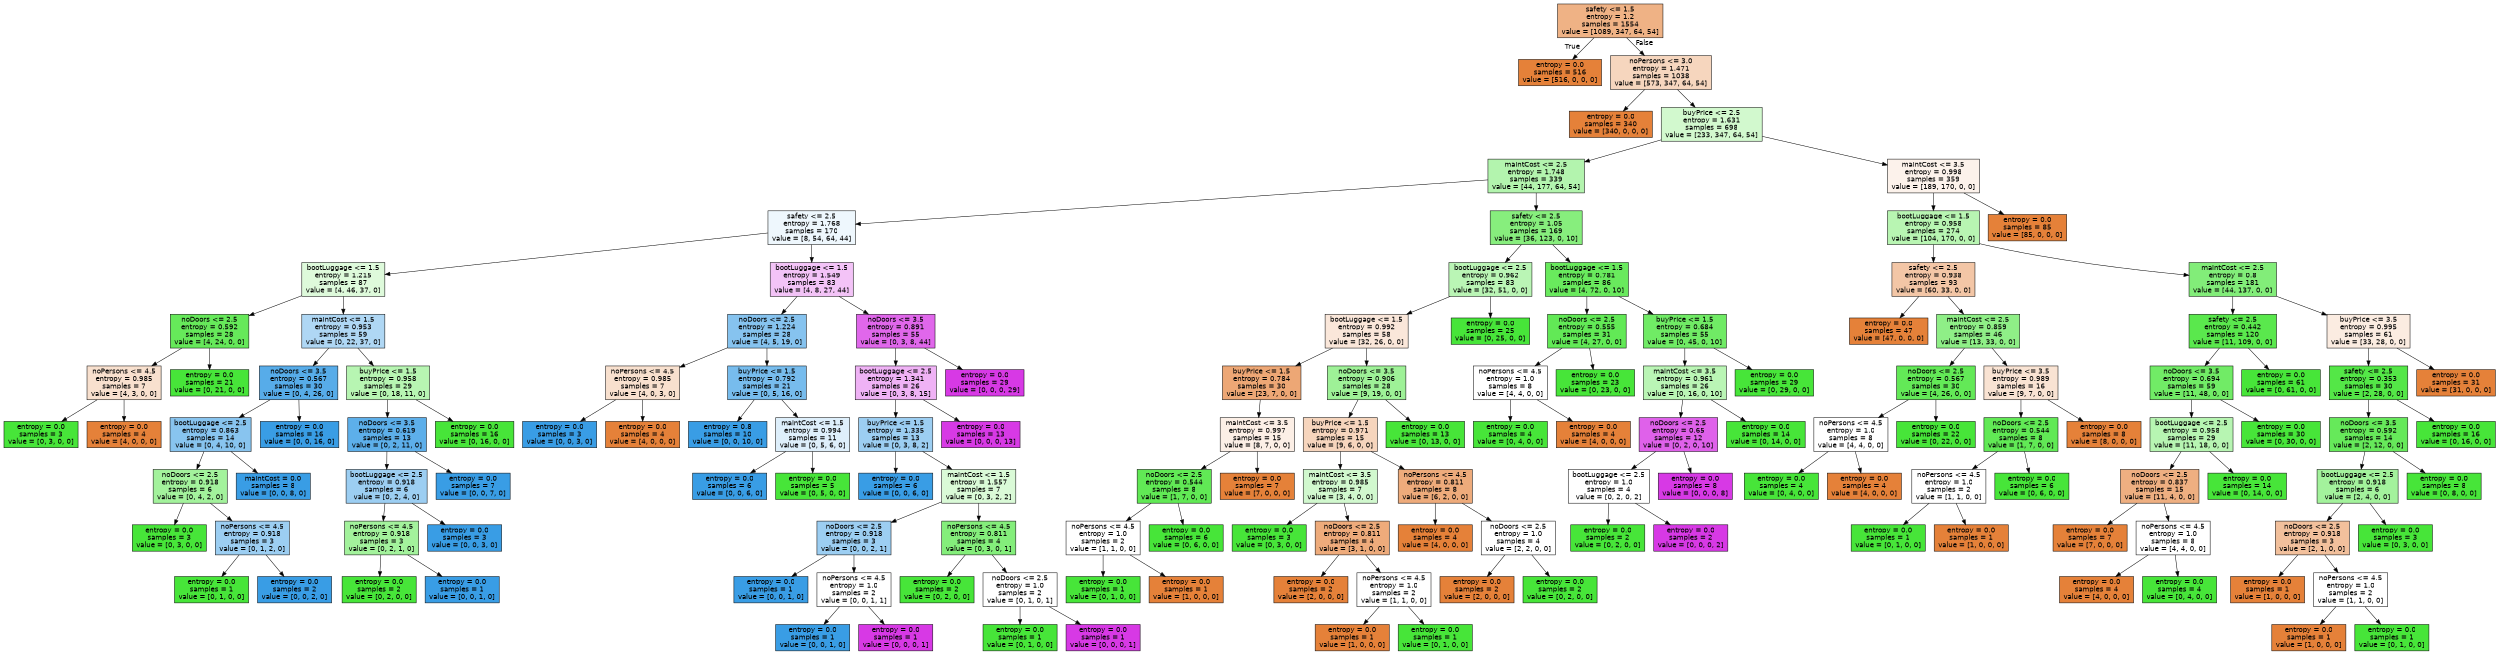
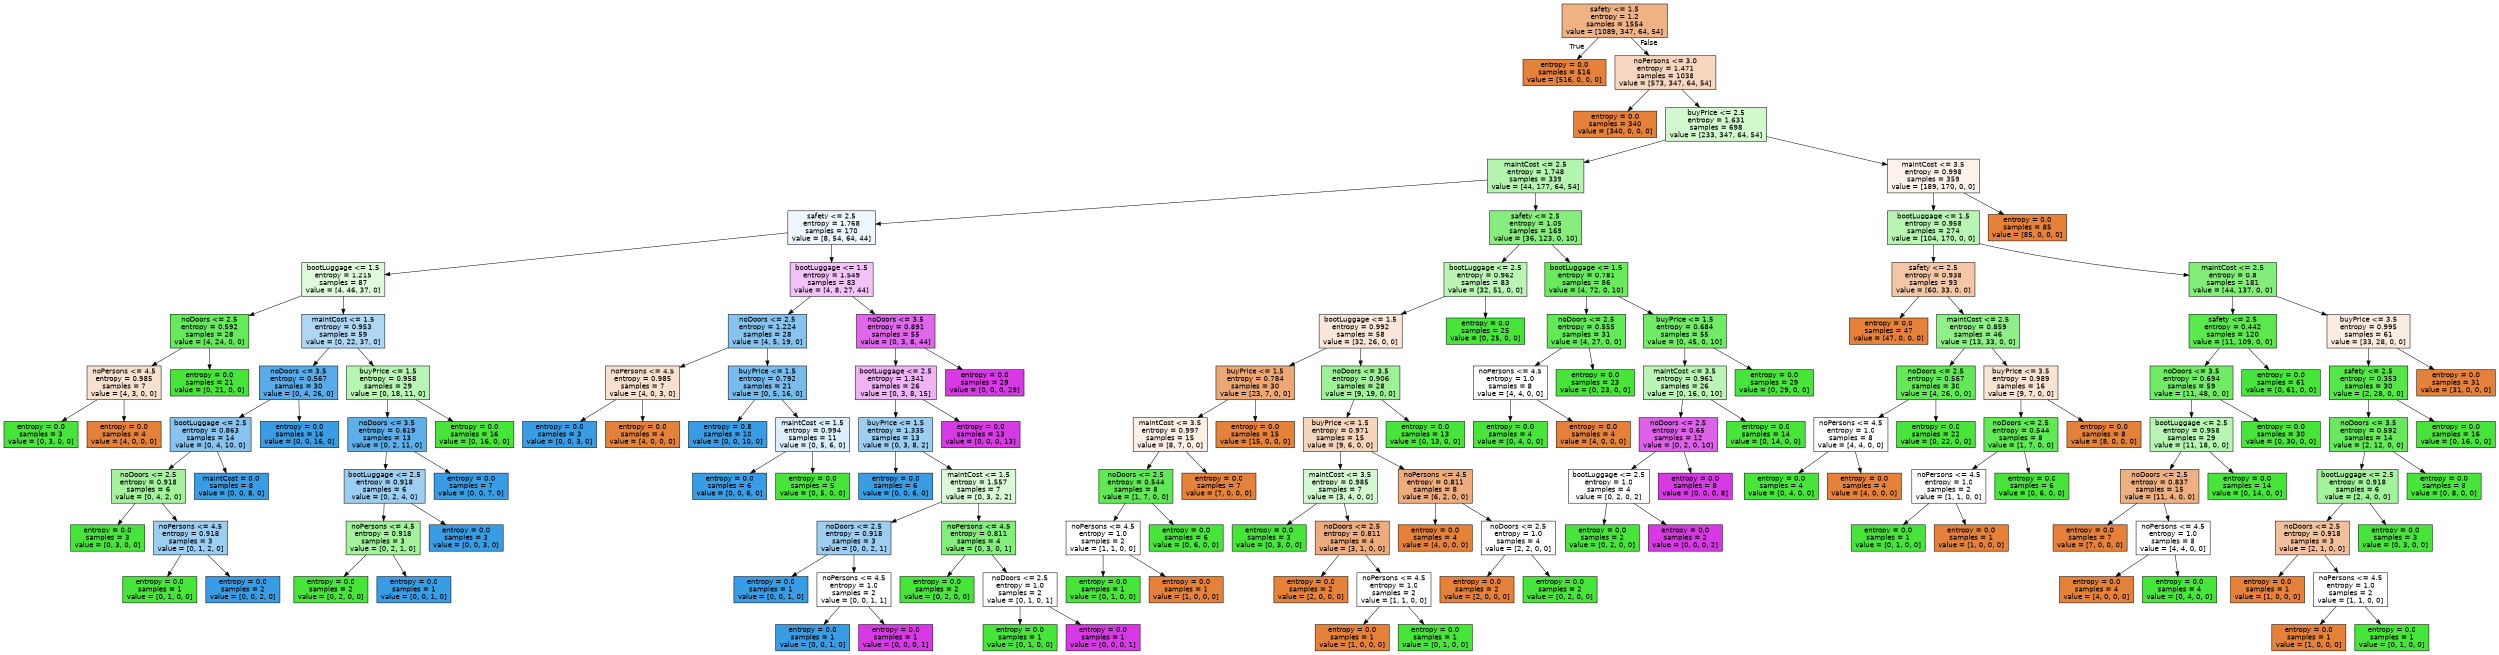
none -> (1255, 435)
